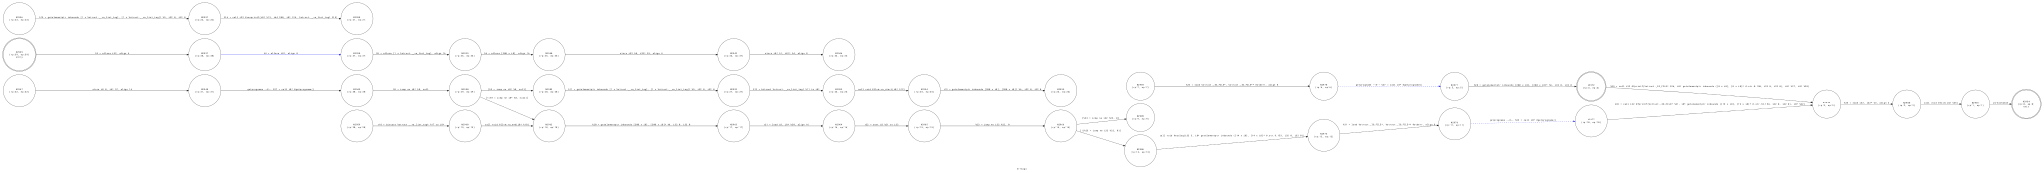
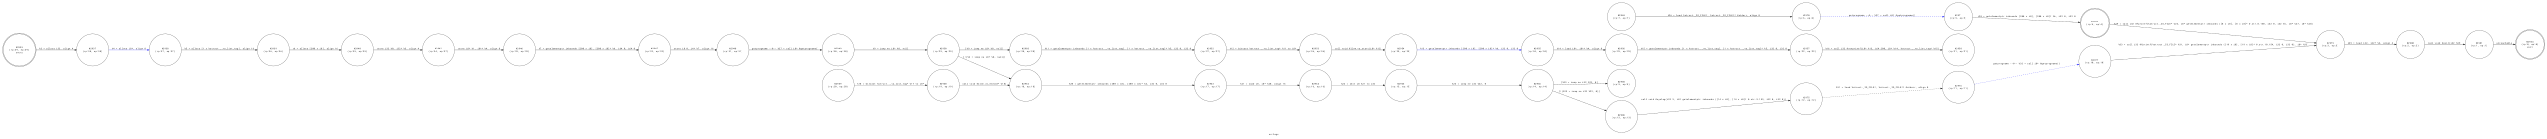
none -> (586, 50)
none -> (1579, 50)
(992, 91) -> (1468, 50)
(1388, 130) -> (1881, 93)
